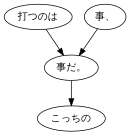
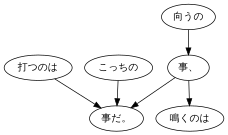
none -> (188, 17)
(71, 90) -> (118, 90)
none -> (190, 119)
